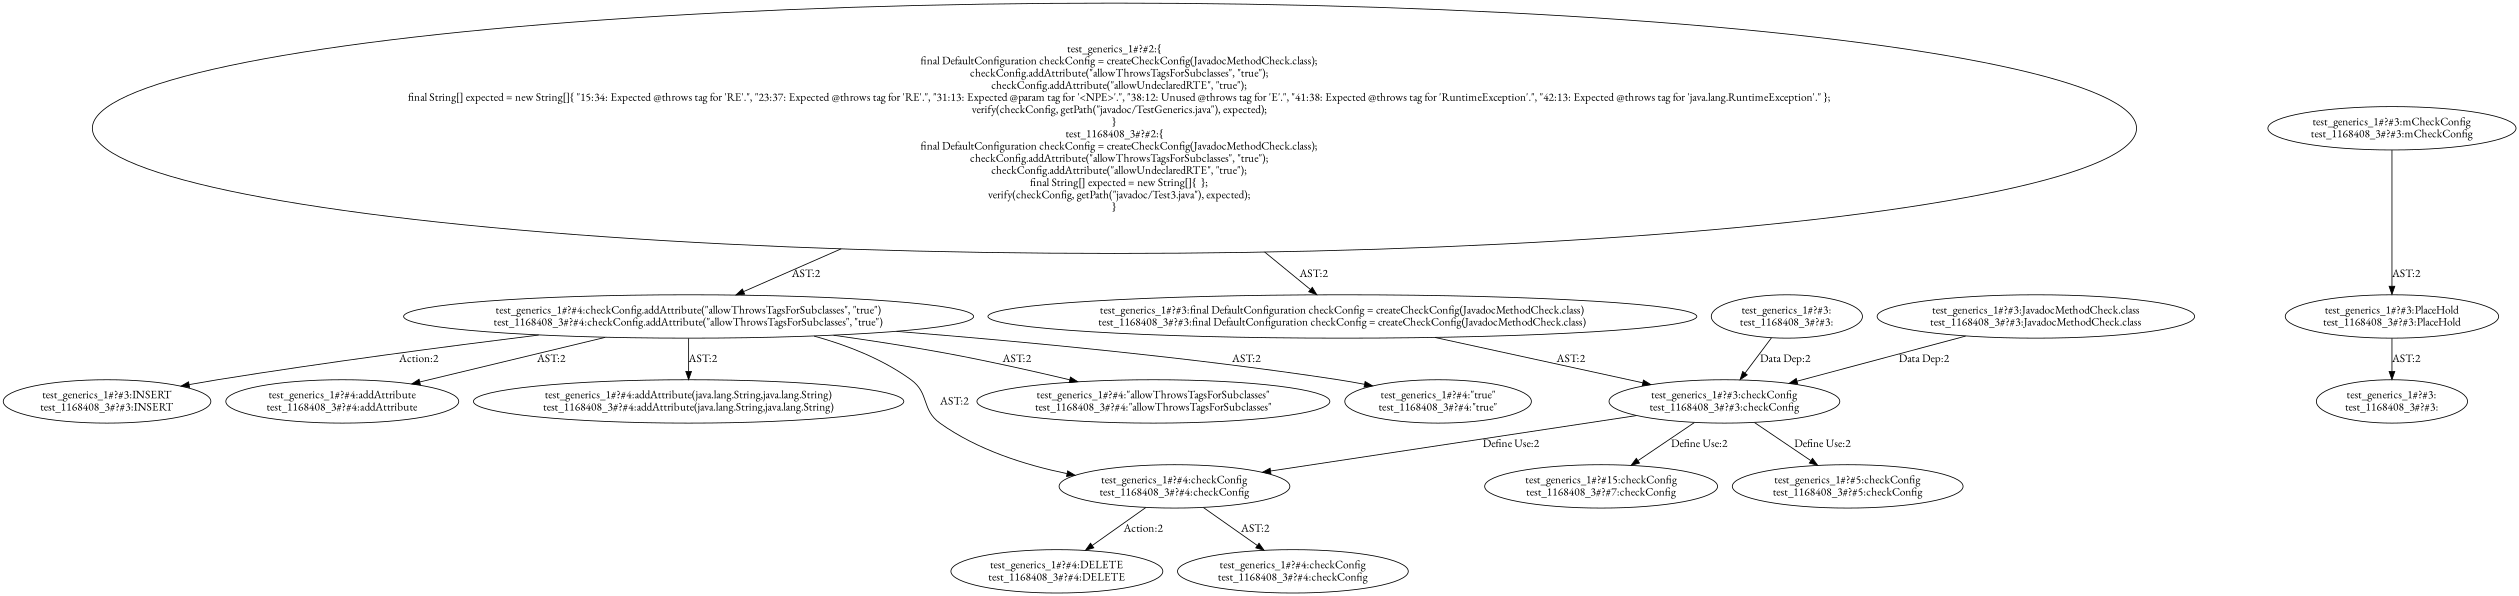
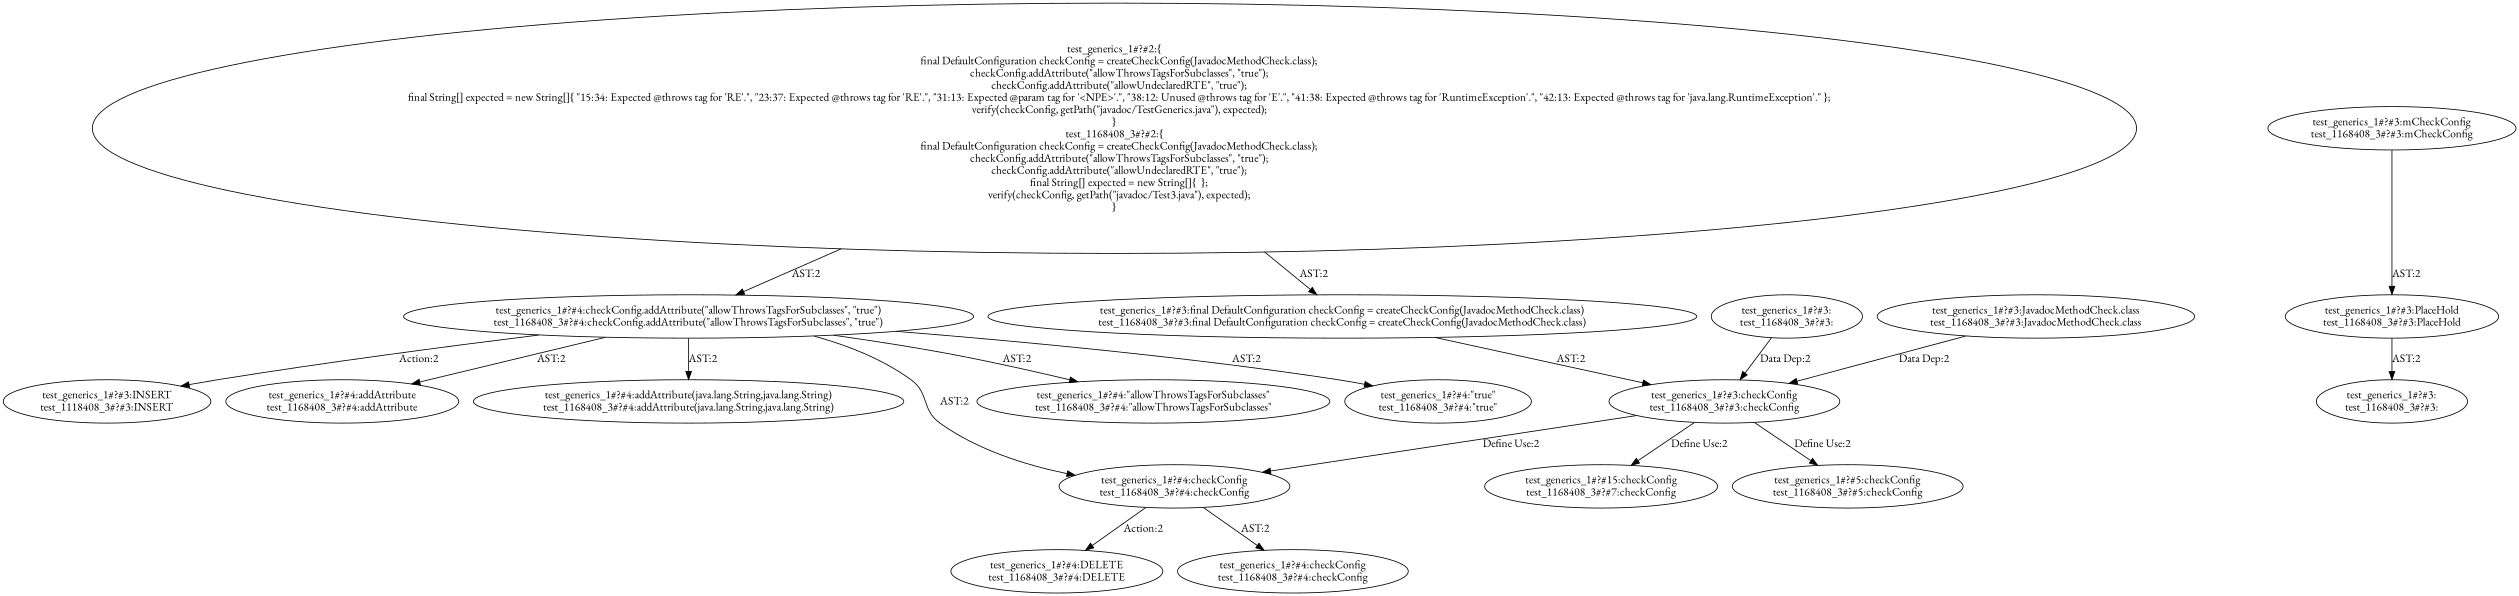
(107, 401) -> (107, 401)
